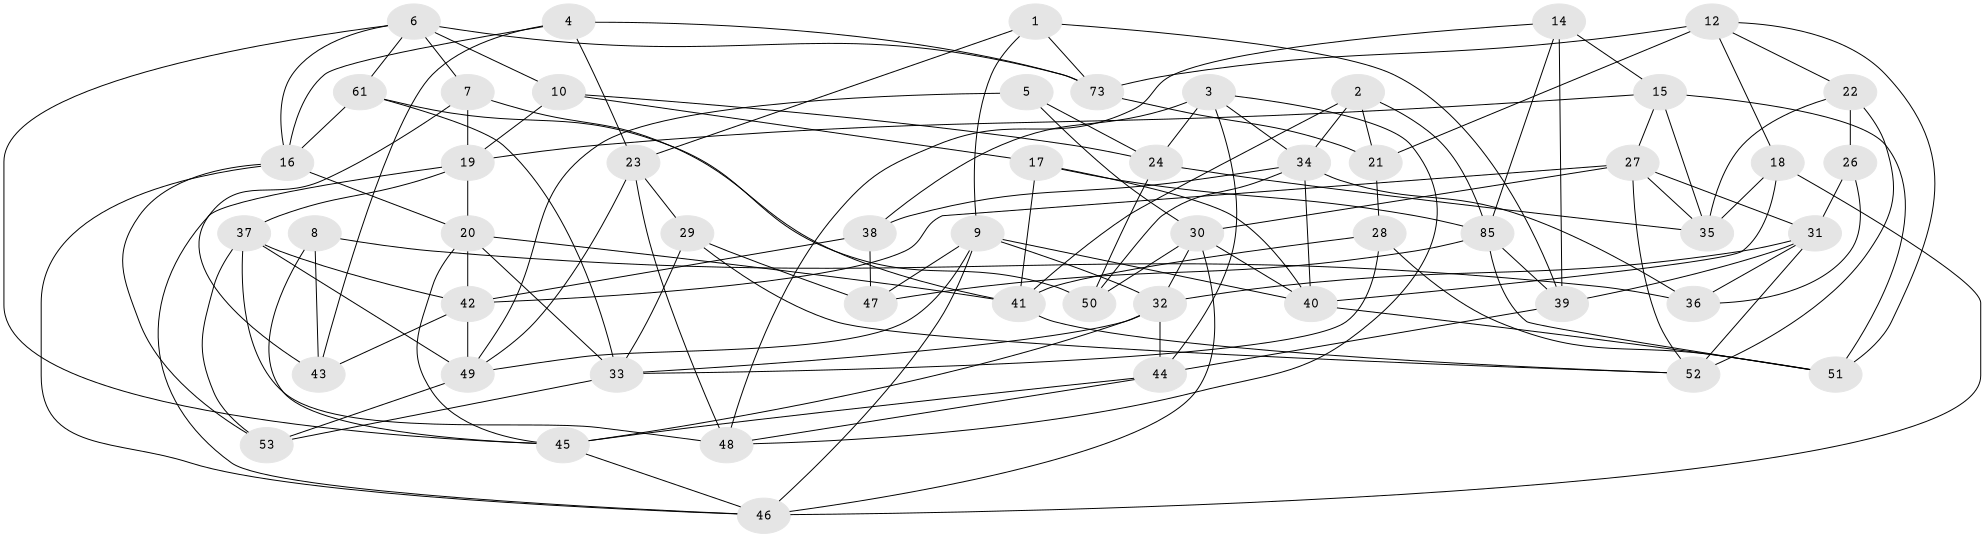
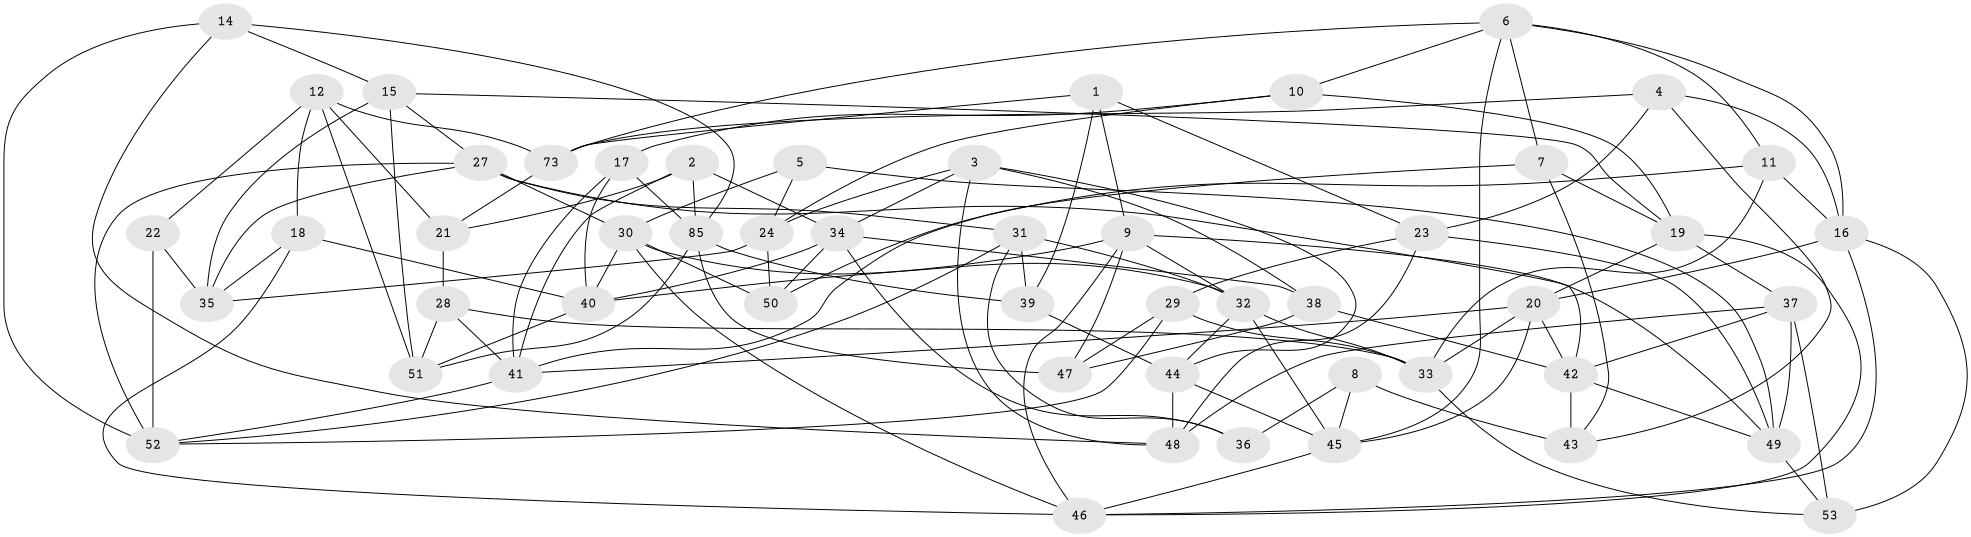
(360, 92) -> (1769, 163)
(1561, 163) -> (4, 197)
(1850, 163) -> none
